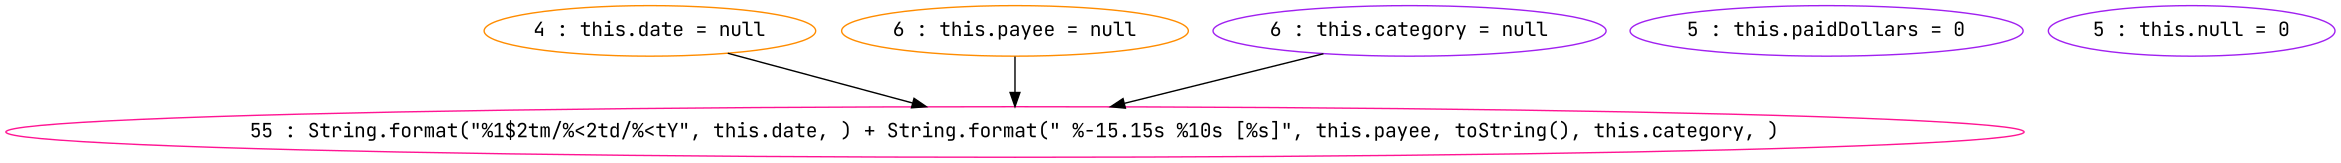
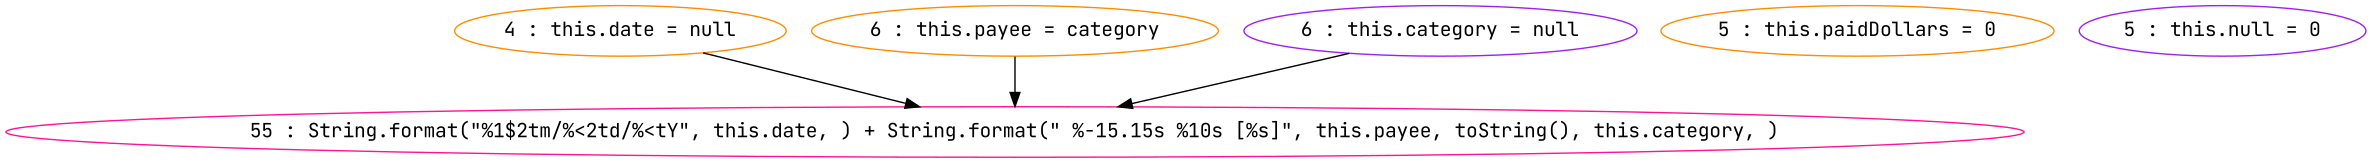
(1015, 31) -> (1015, 31)
(1827, 31) -> (1857, 31)
